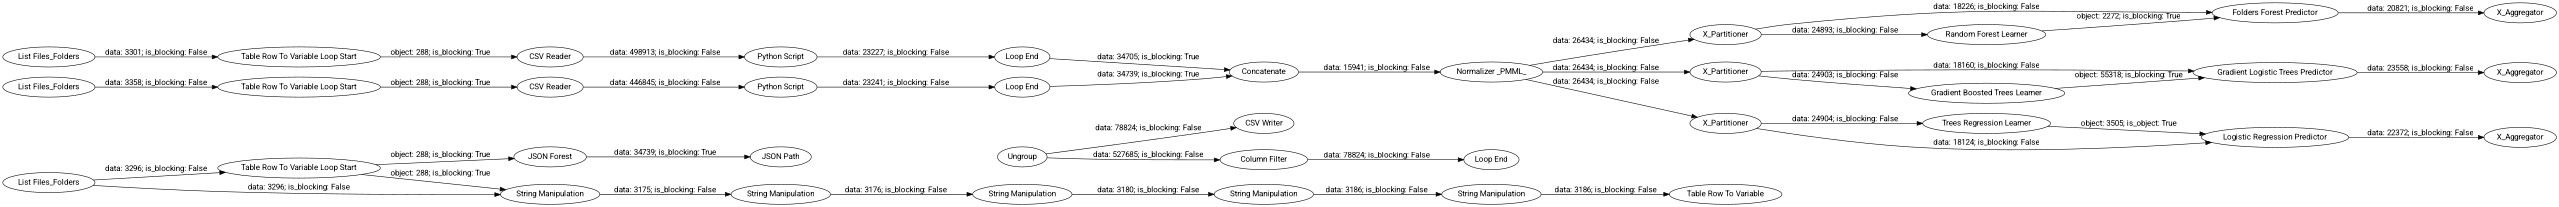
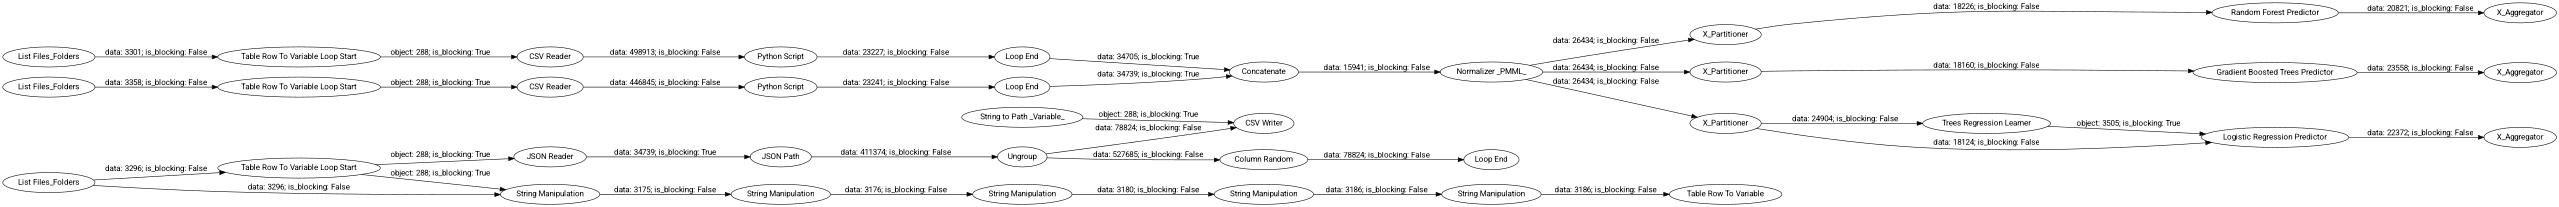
(2275, 13) -> (2275, 13)
(1987, 35) -> none
(2275, 73) -> (2275, 73)
(1987, 93) -> none
none -> (1022, 117)
(2129, 124) -> (2129, 124)
(550, 157) -> (550, 157)
none -> (902, 157)
(1264, 160) -> (1264, 160)
